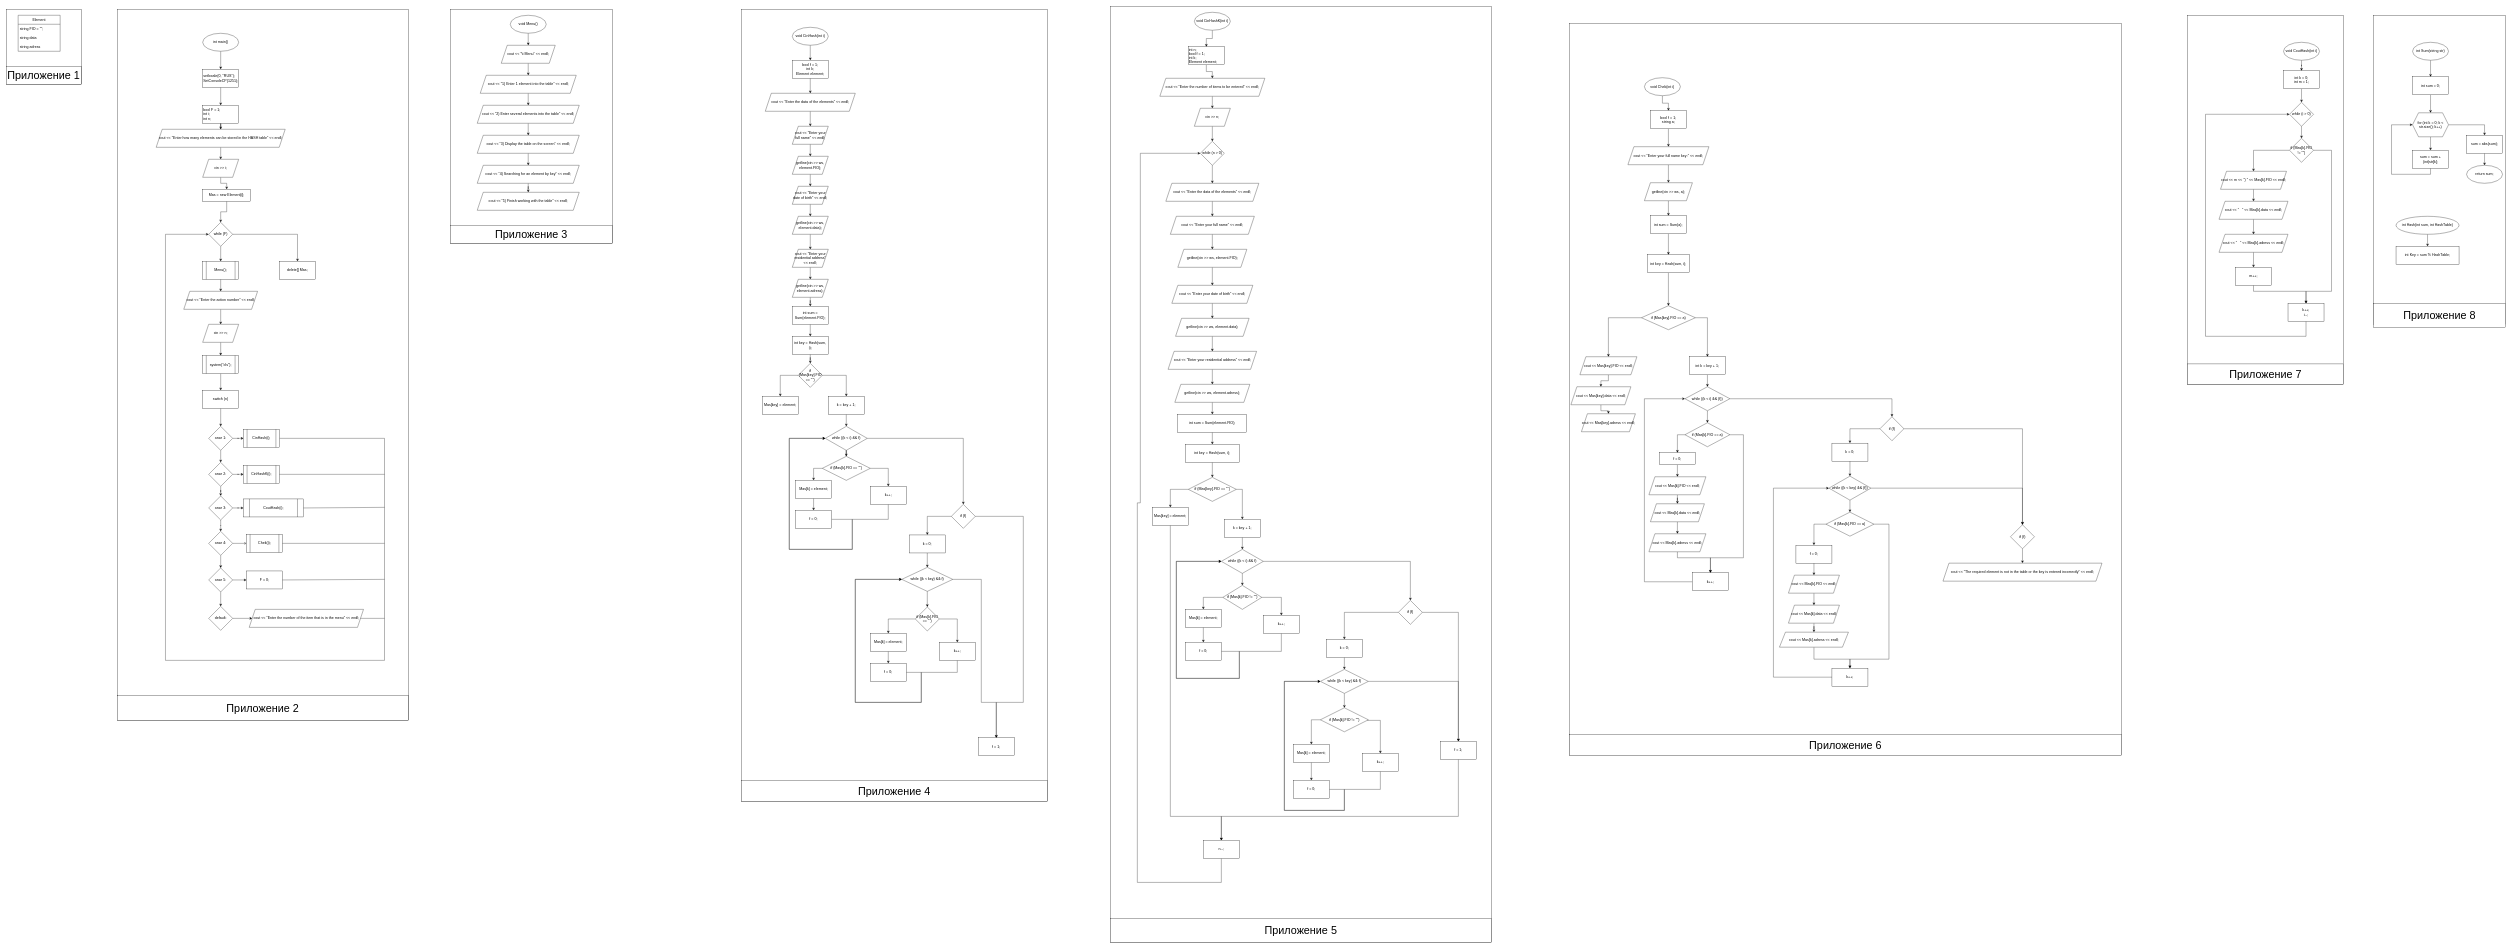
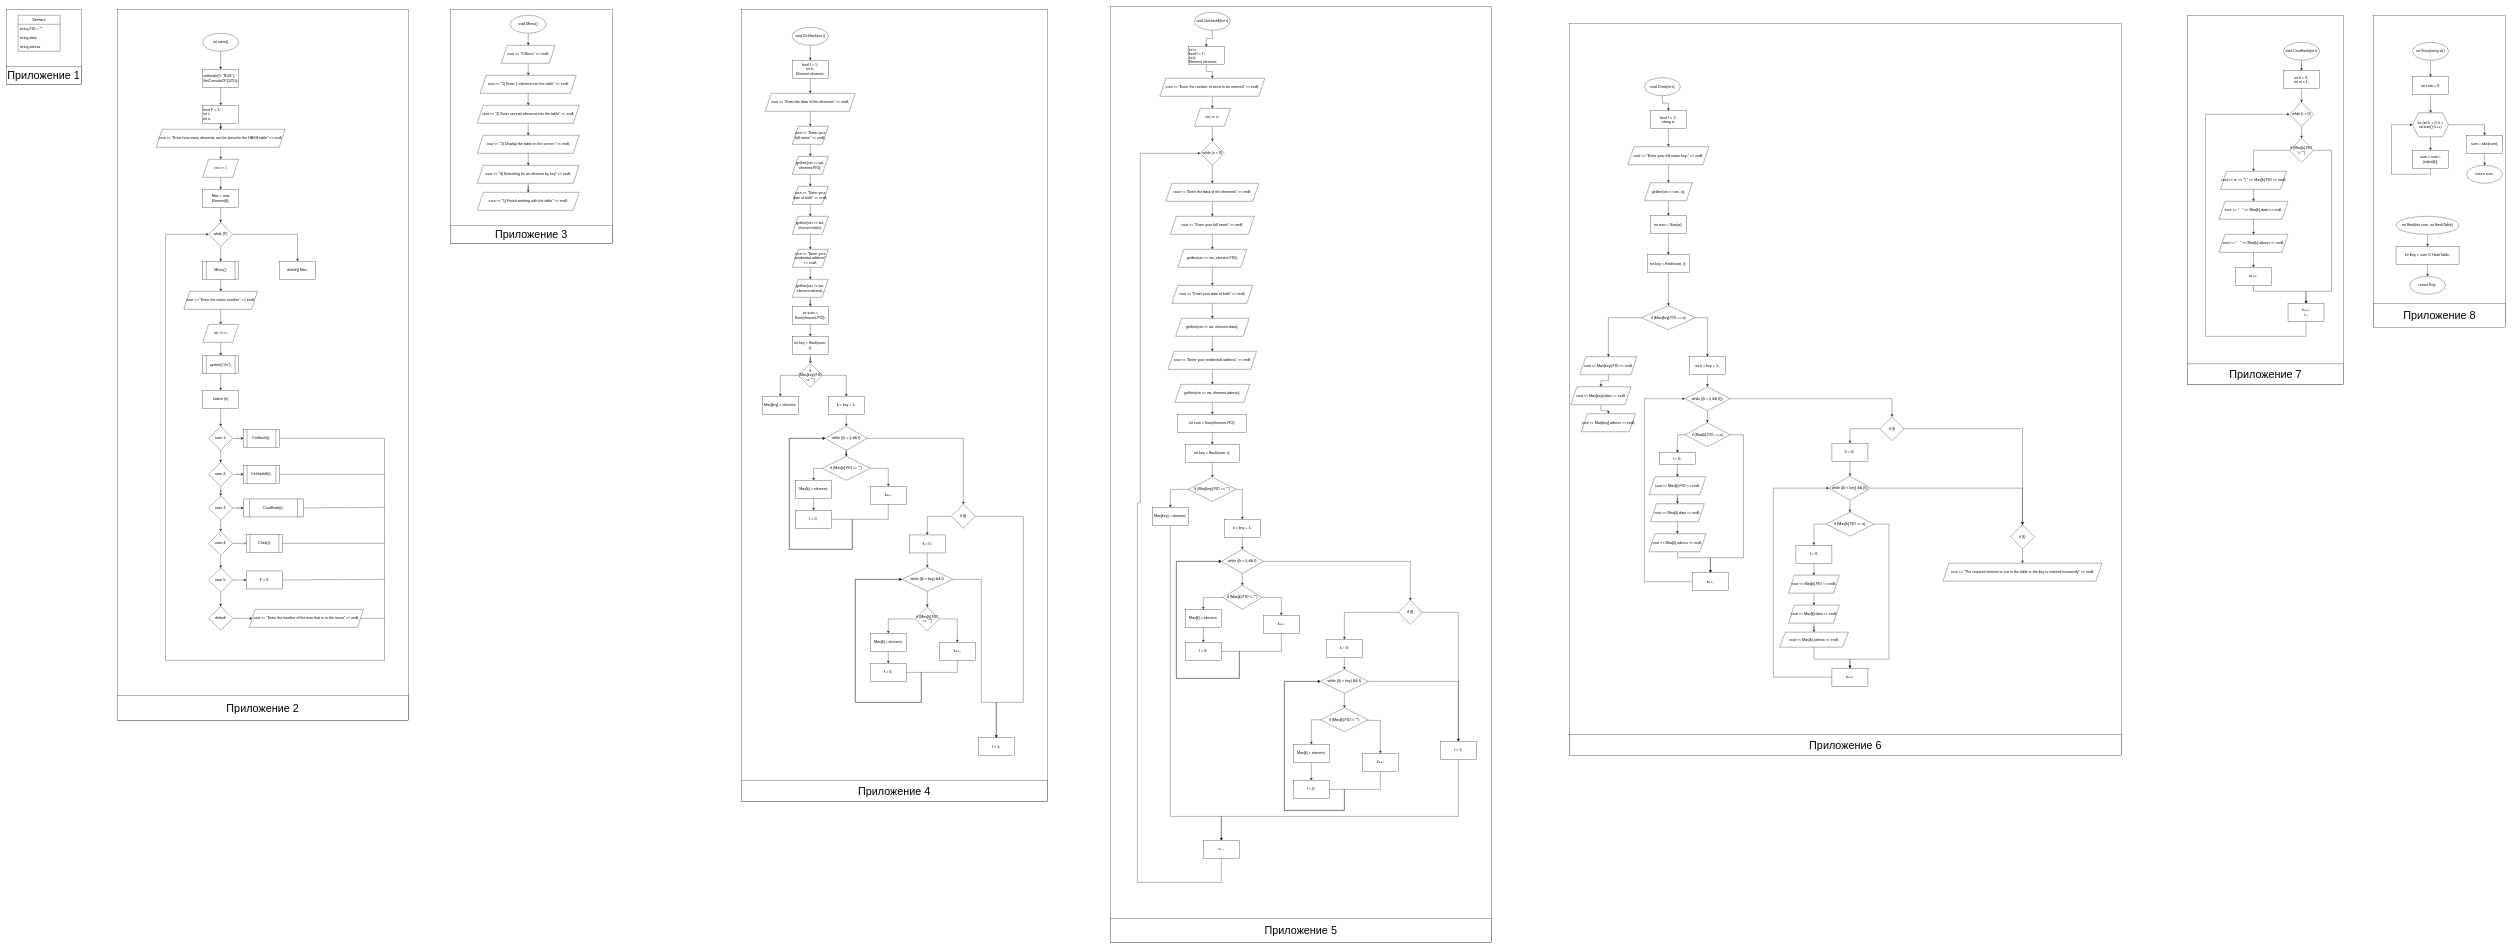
(227, 195) -> (221, 198)
none -> (2427, 273)
none -> (2427, 285)
